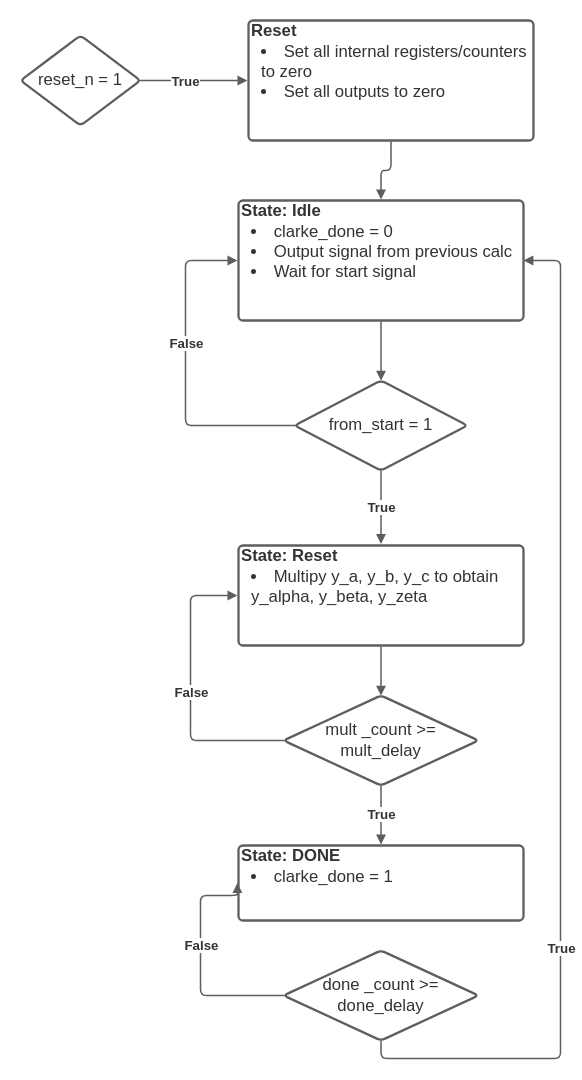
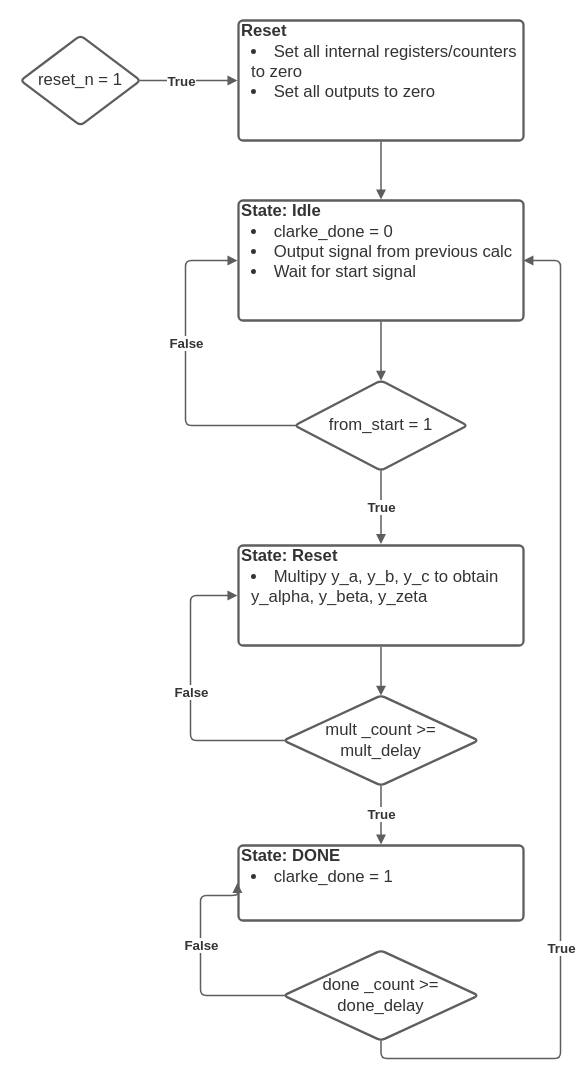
(391, 81) -> (381, 81)
